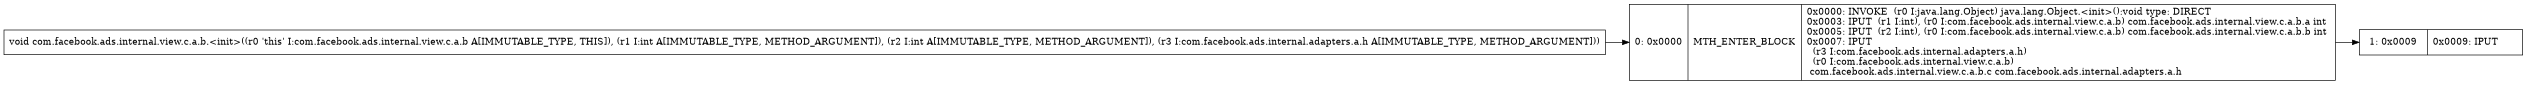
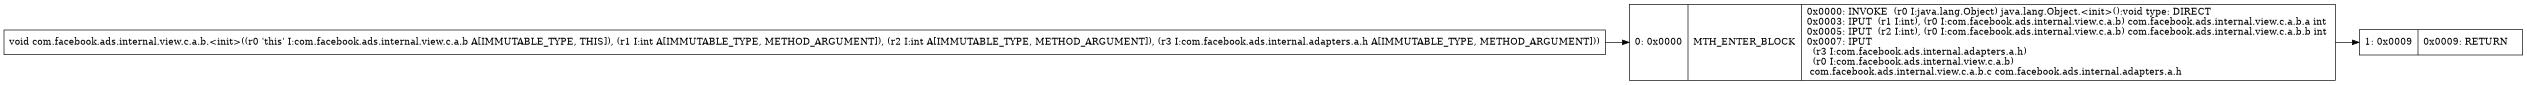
(2470, 42) -> (2470, 42)
